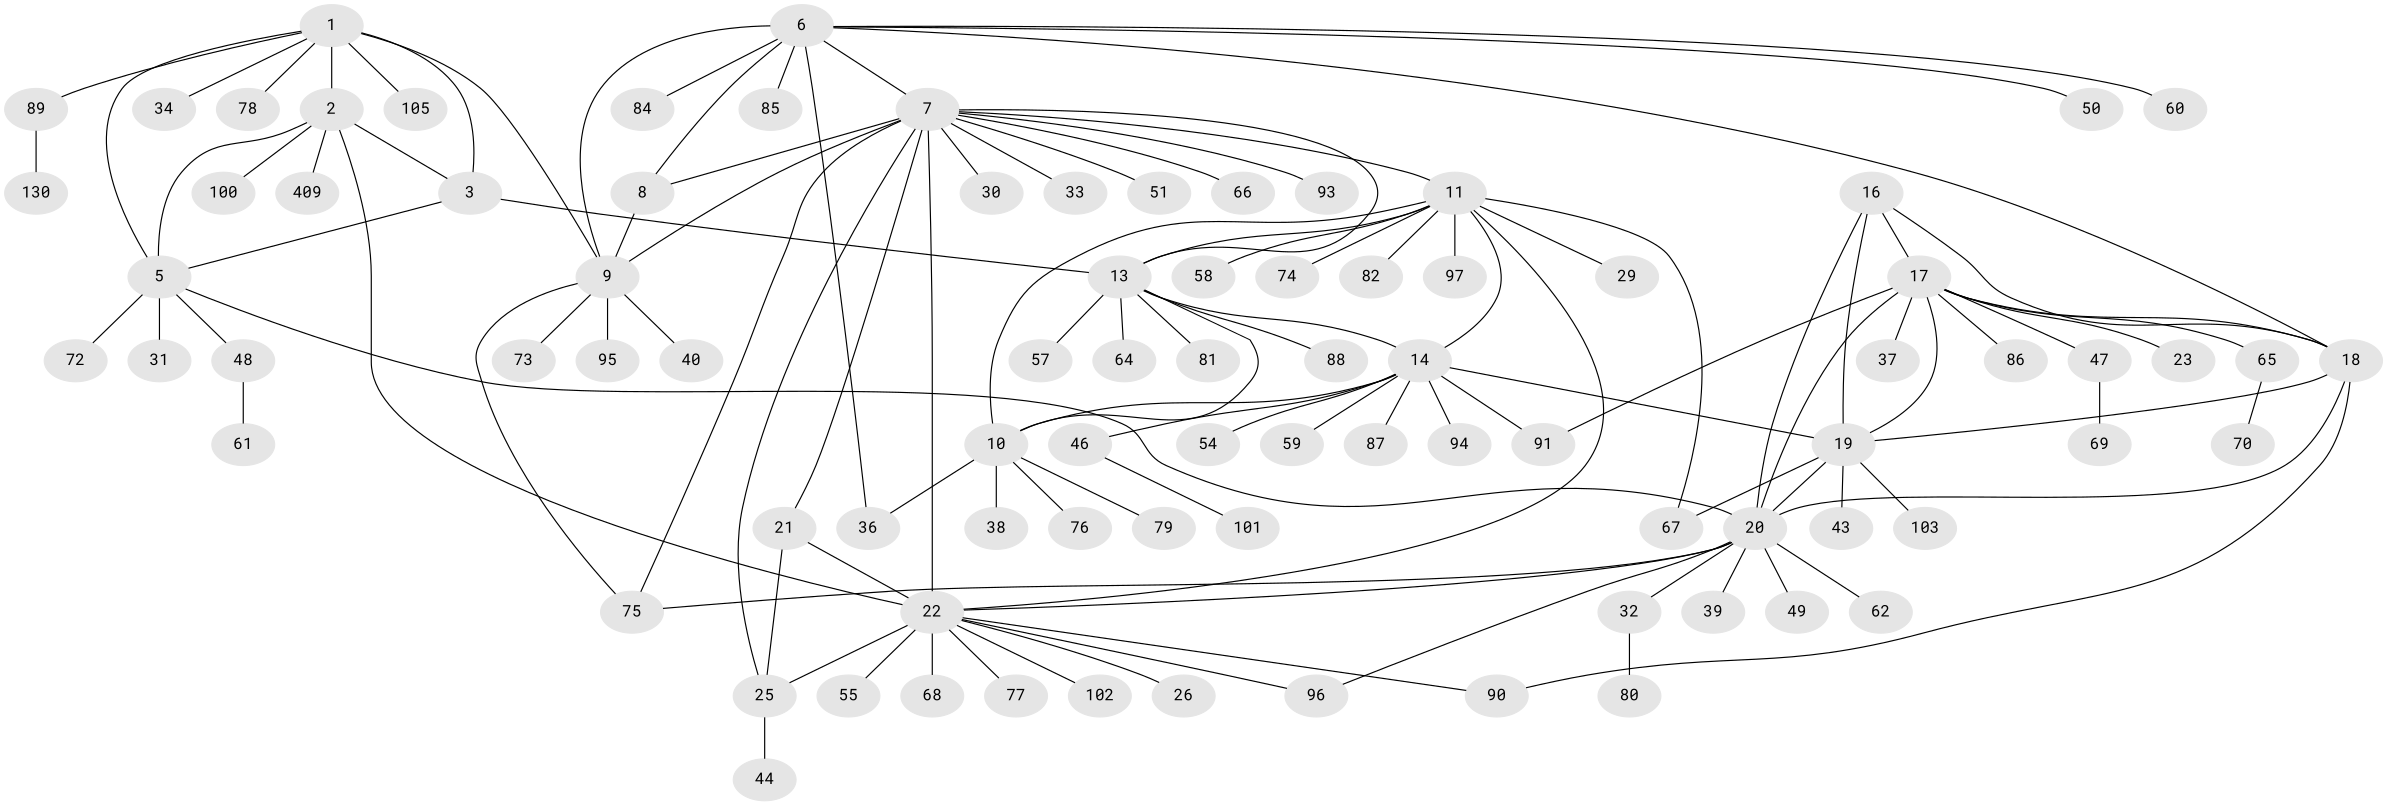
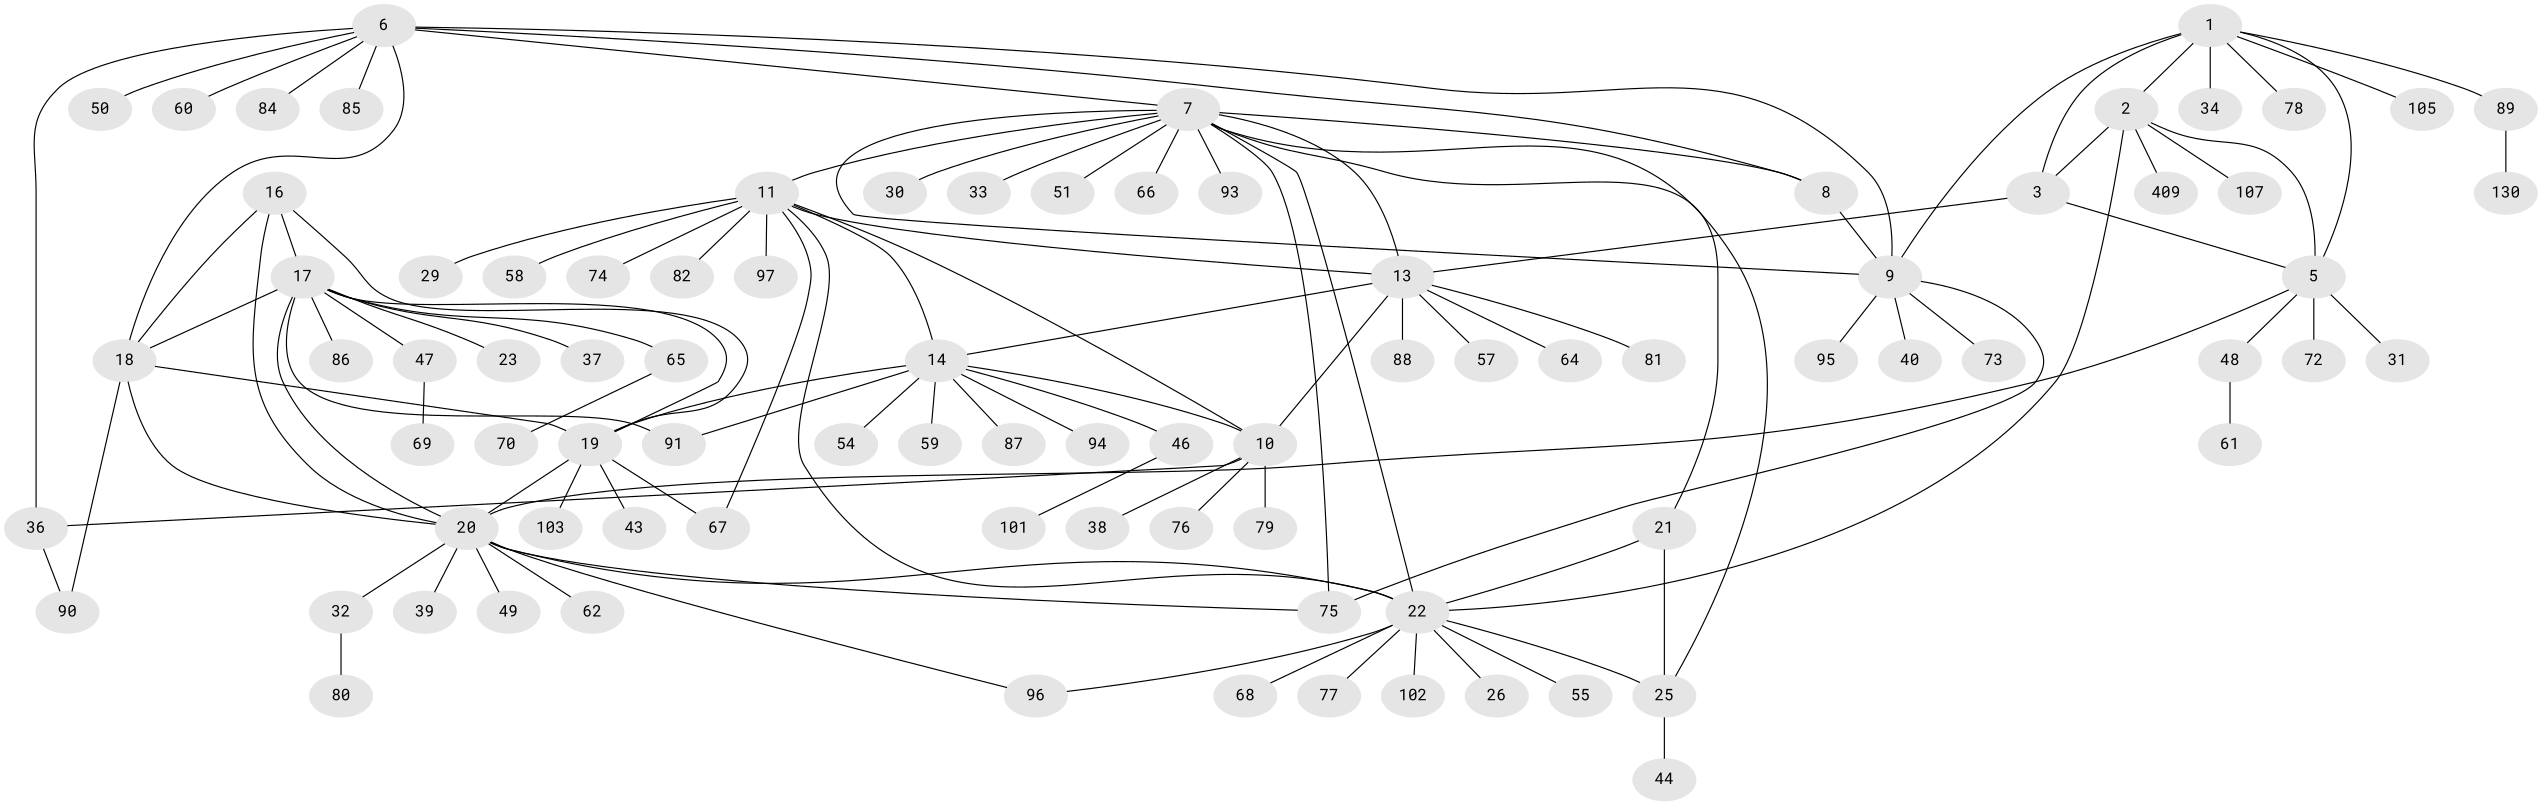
(223, 193) -> (2250, 193)
(1214, 654) -> (52, 570)
